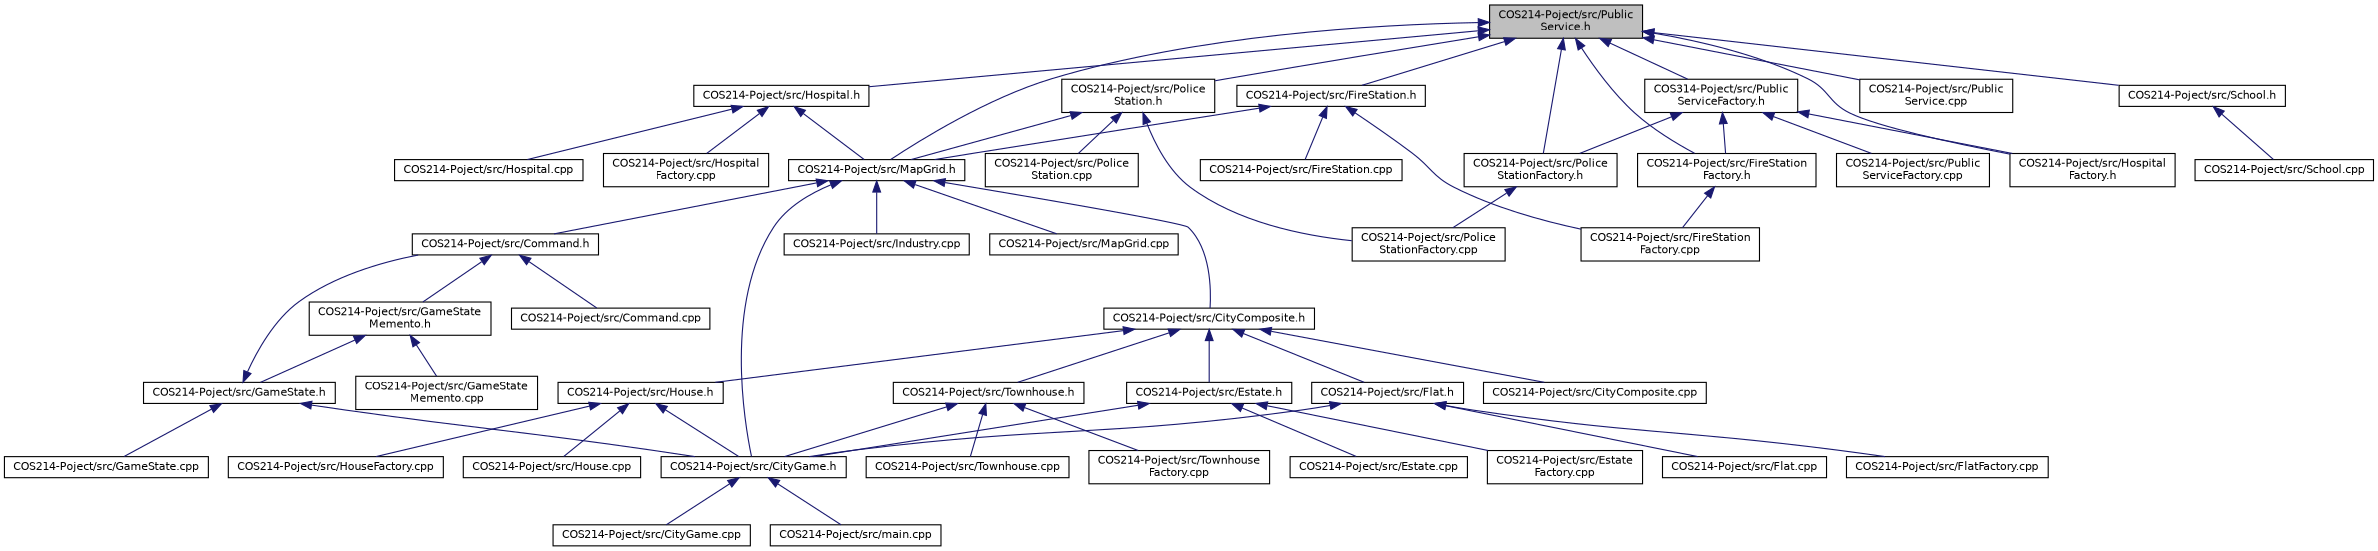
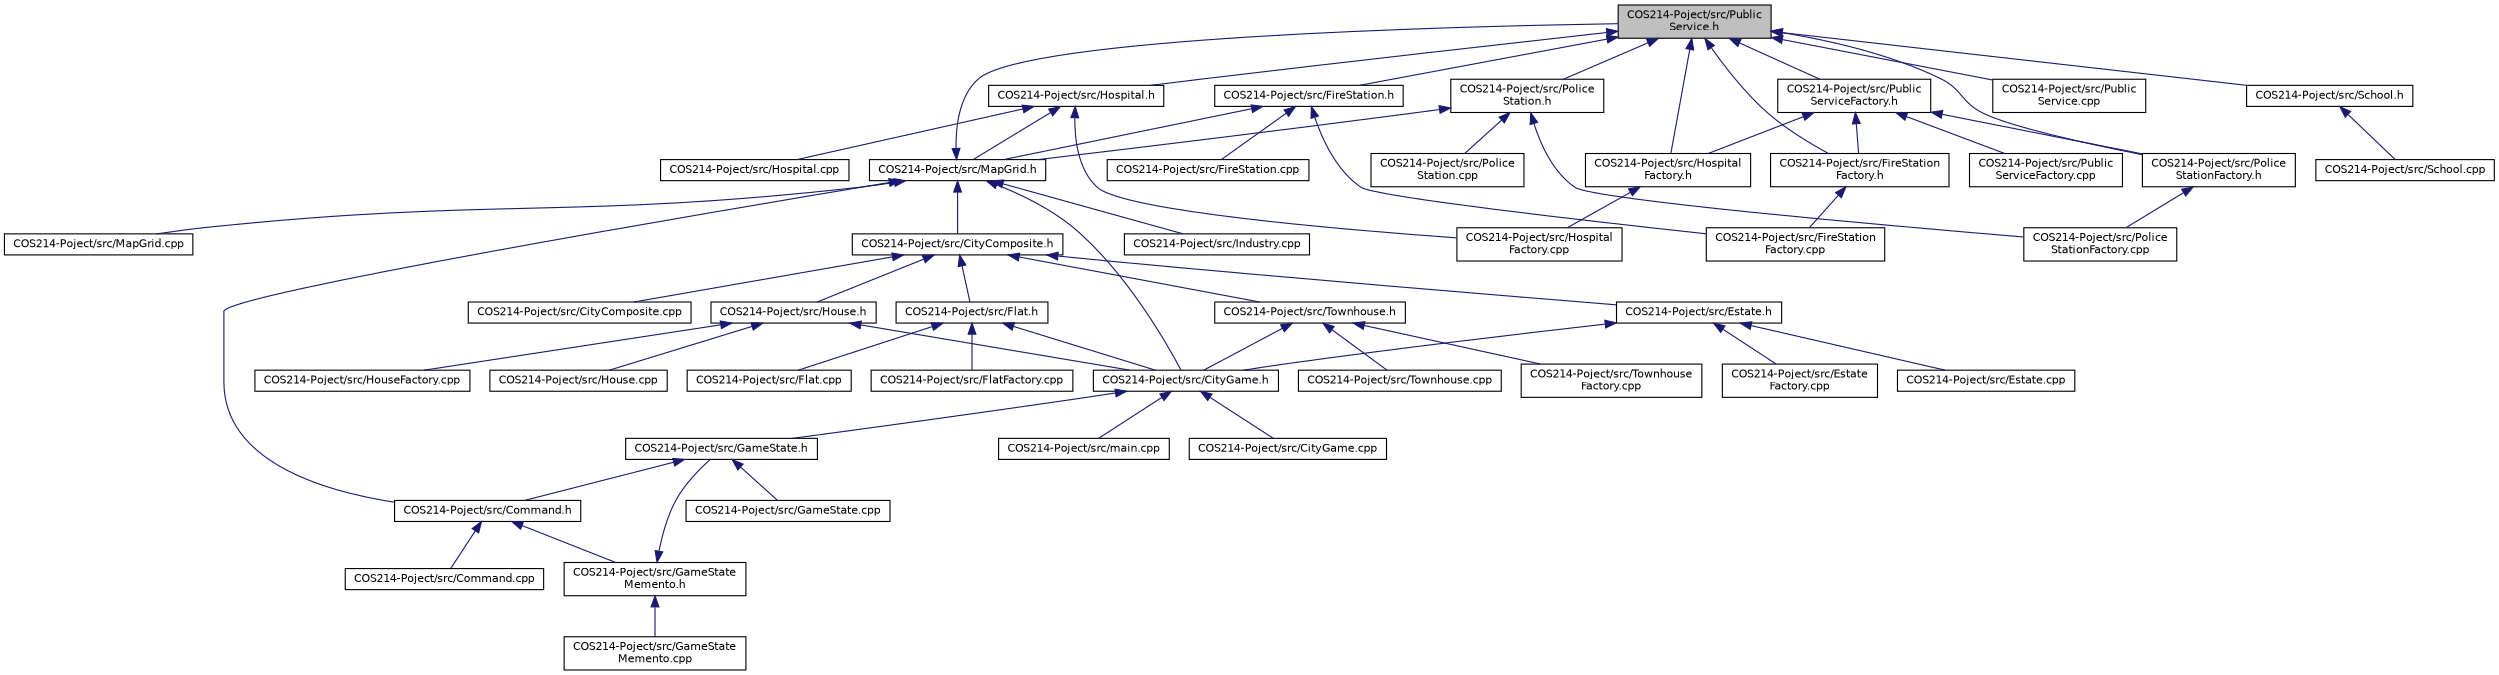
(1174, 50) -> (1258, 36)
(1721, 96) -> (1854, 96)
none -> (1599, 210)
(513, 432) -> (954, 416)
